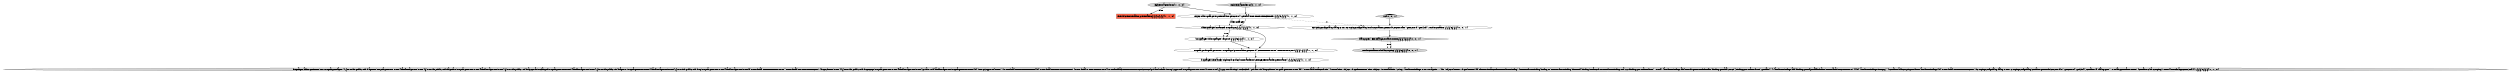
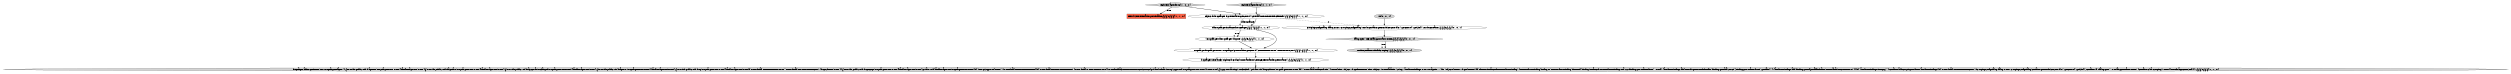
(1169, 5) -> (1175, 5)
(1390, 16) -> (1384, 16)
(1230, 28) -> (1241, 28)
